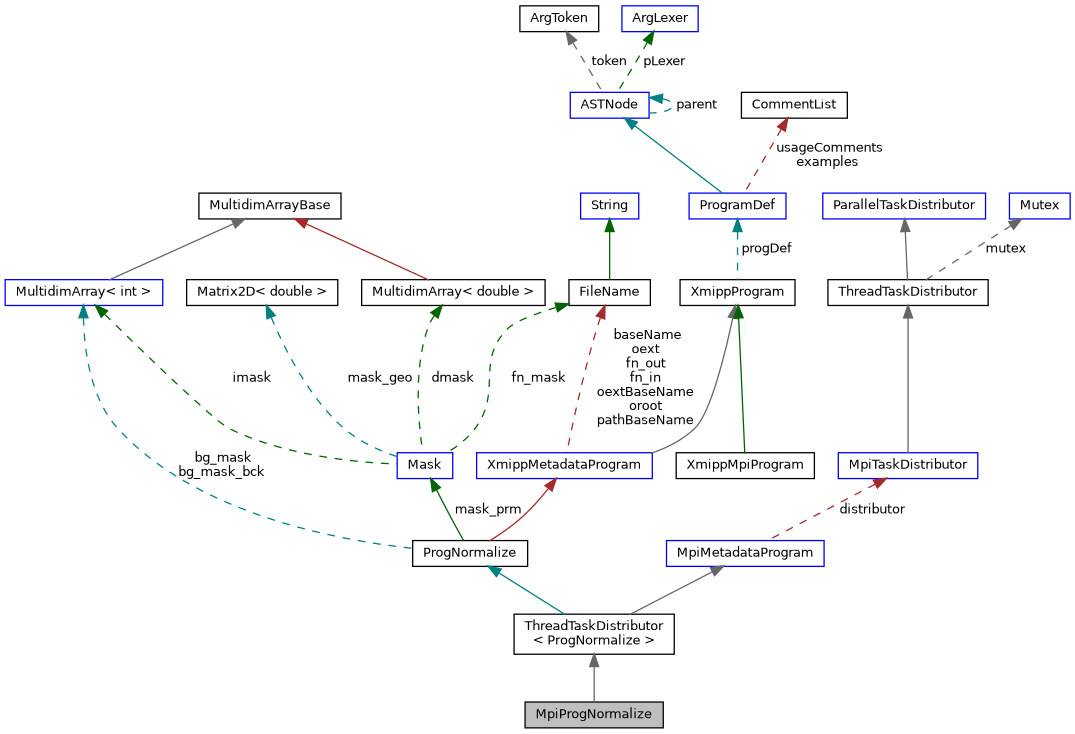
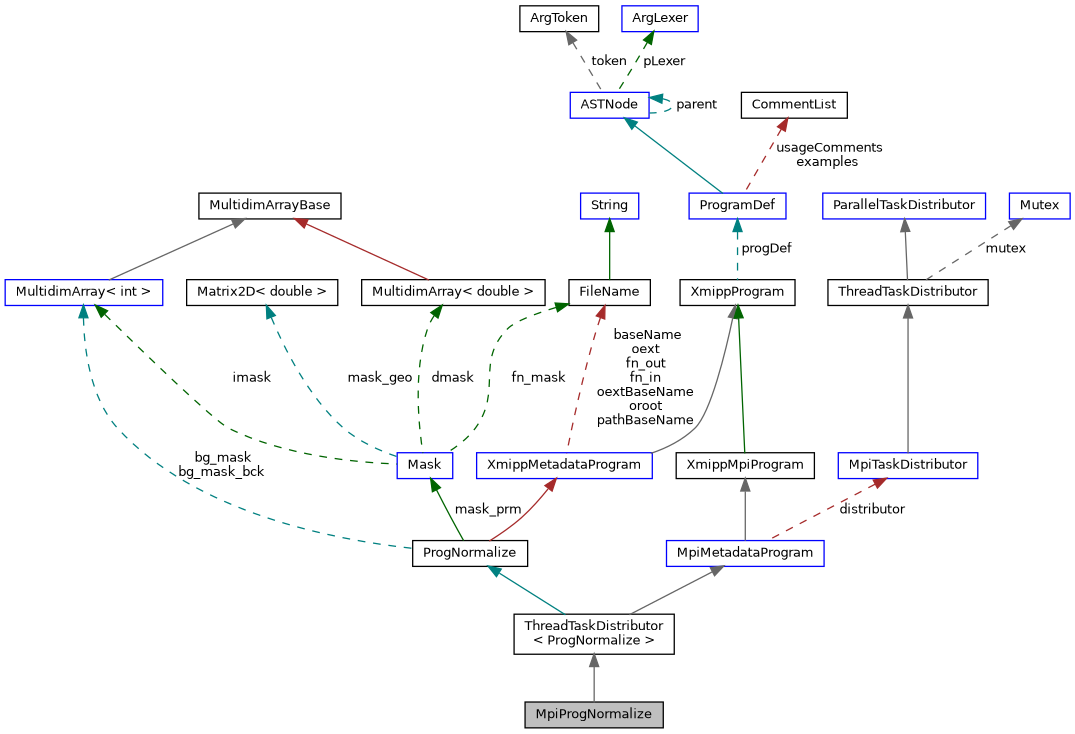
none -> (745, 516)
